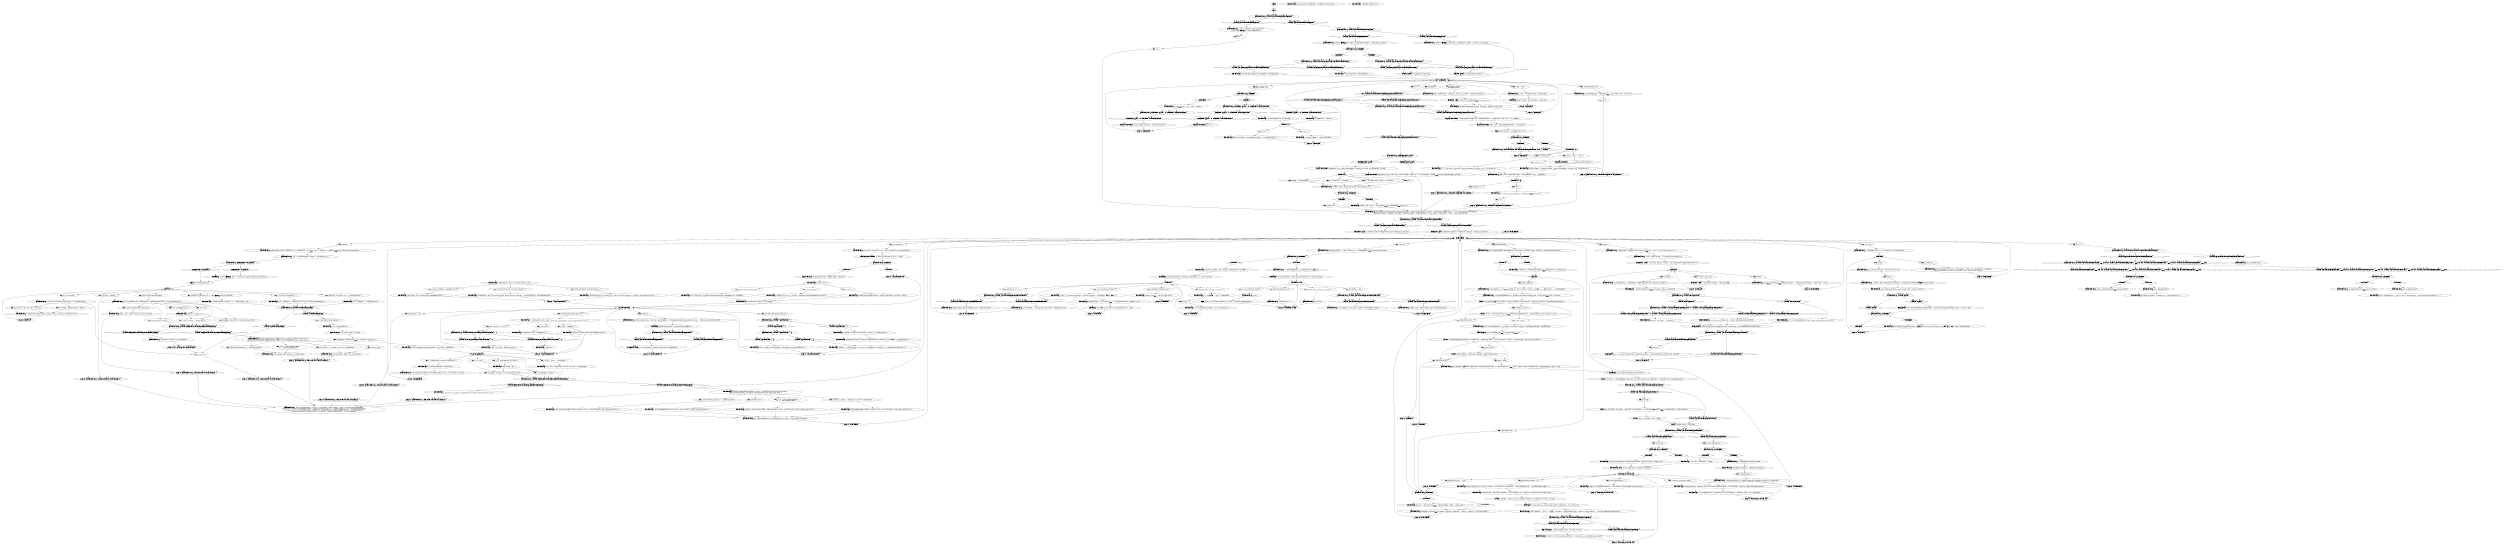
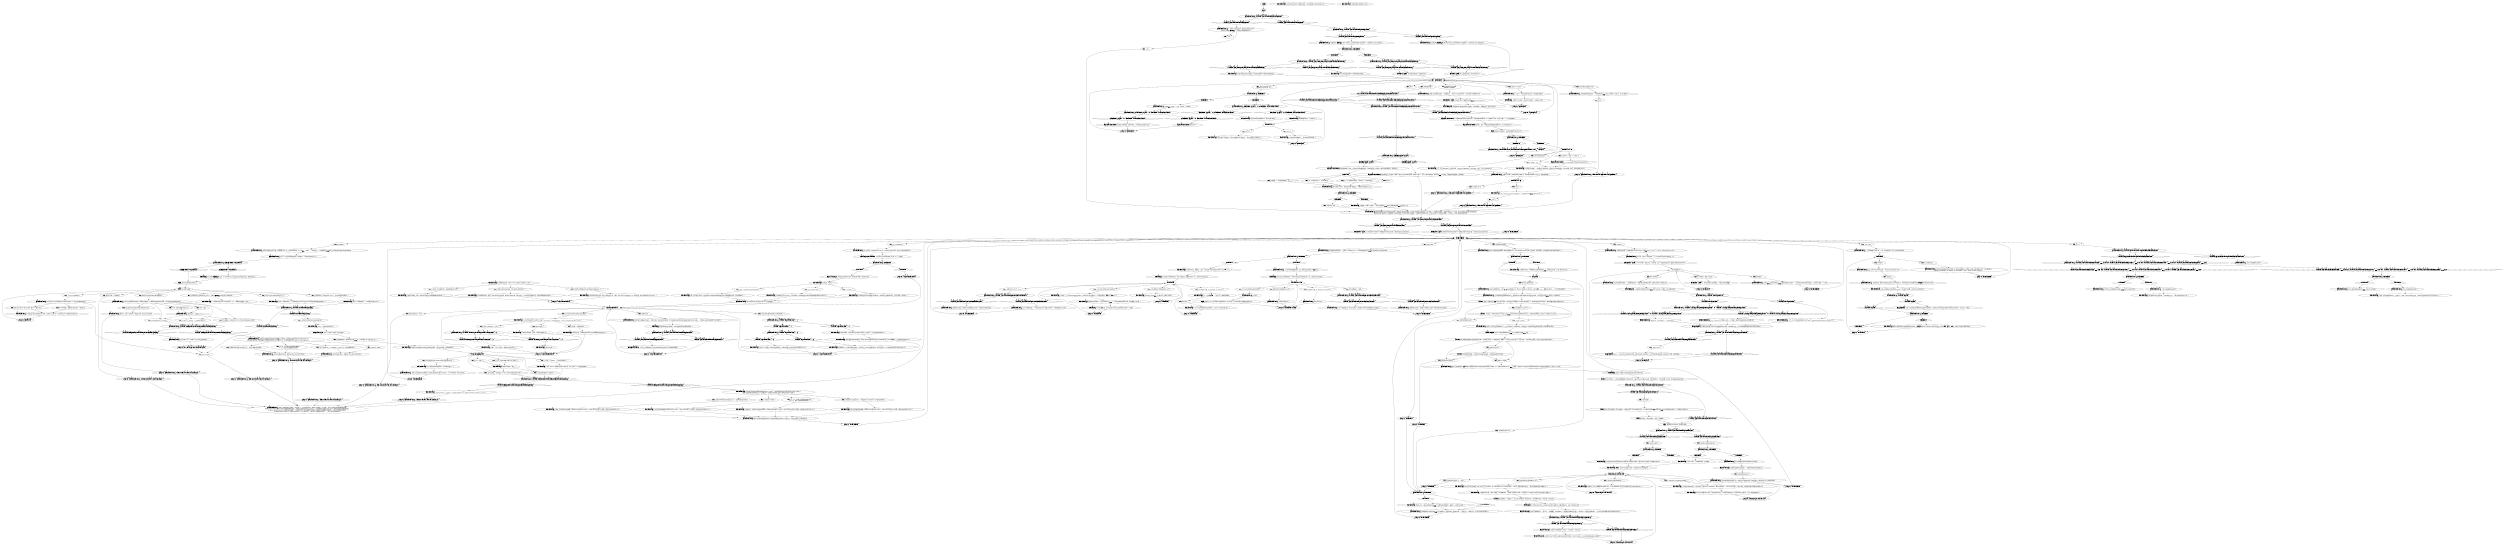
(1674, 270) -> (1676, 270)
(167, 289) -> (184, 289)
